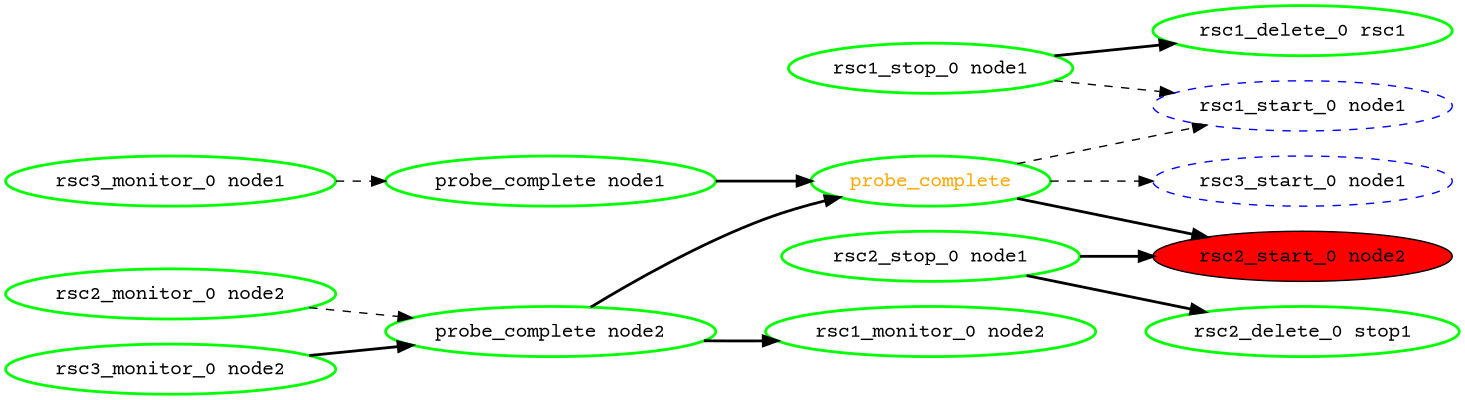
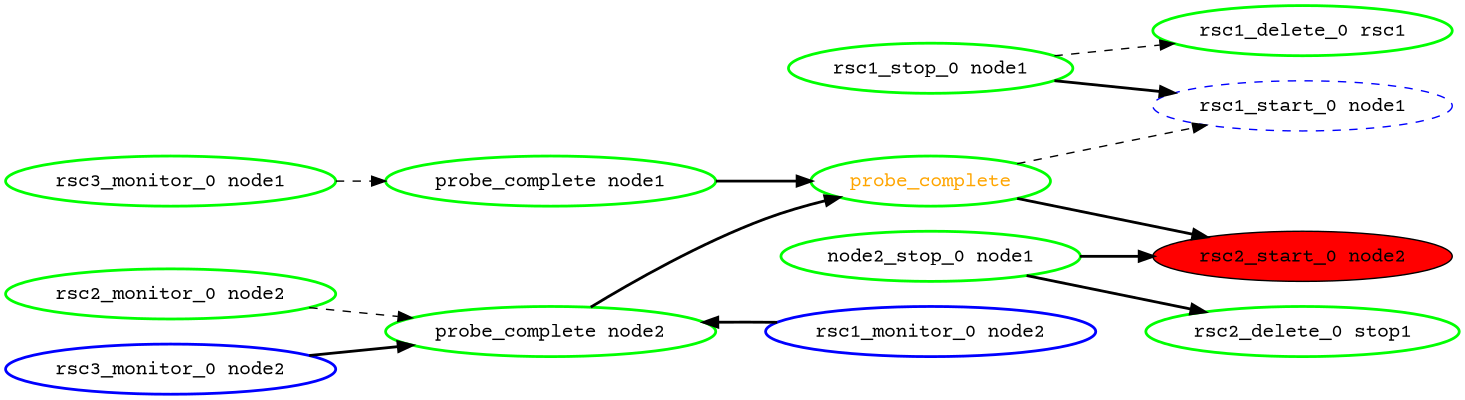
(1107, 50) -> (1107, 50)
(1107, 86) -> (1107, 86)
(1303, 181) -> none
(931, 256) -> (931, 256)
(931, 332) -> (931, 332)
(733, 341) -> (748, 322)
(171, 369) -> (171, 369)
